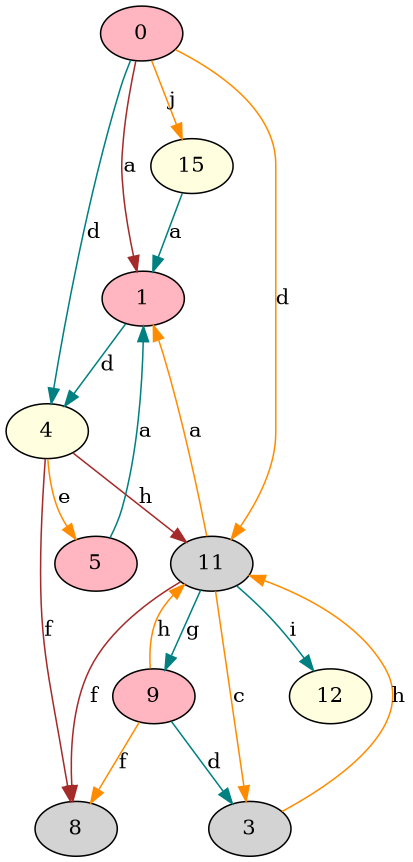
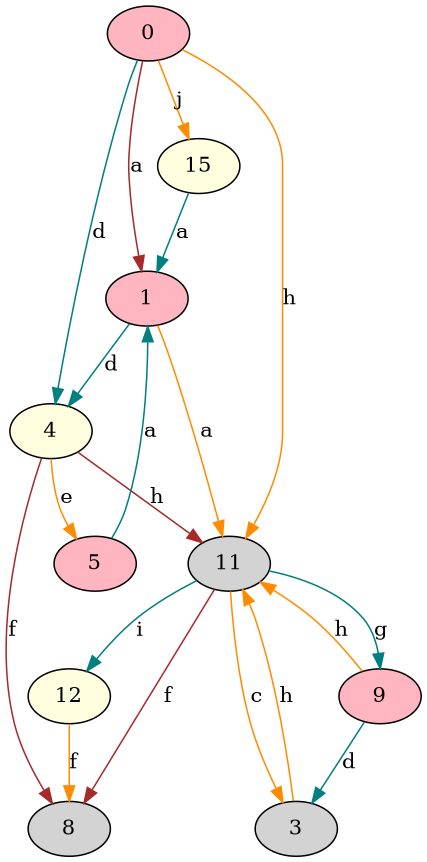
(283, 299) -> (290, 299)
(185, 438) -> (191, 423)
(119, 756) -> (69, 755)
